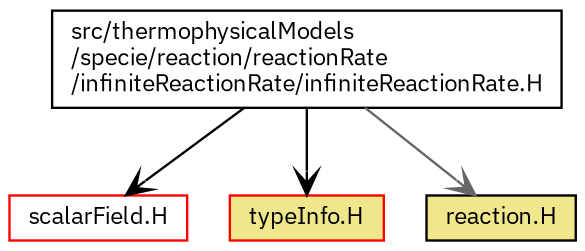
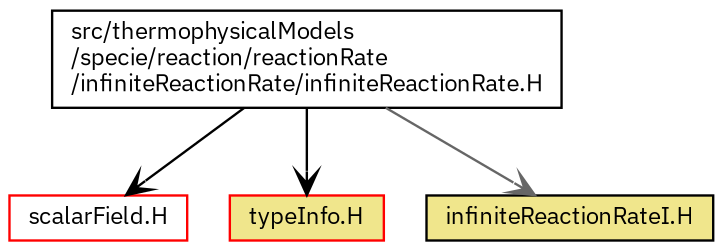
(501, 218) -> (570, 218)
